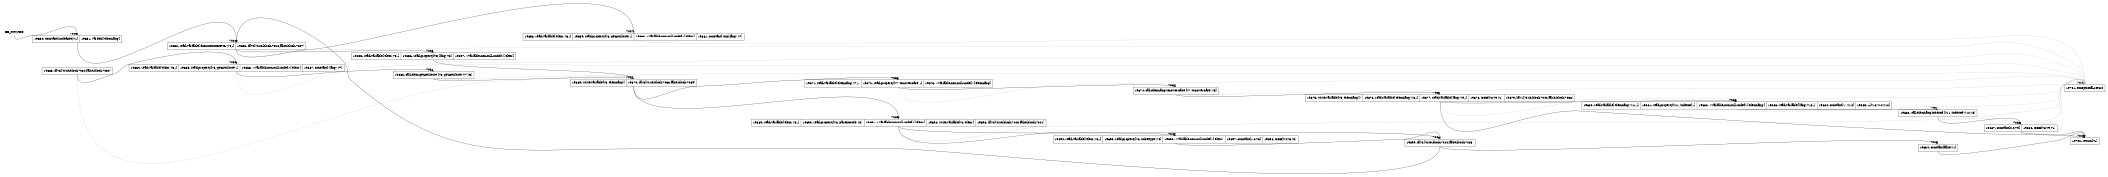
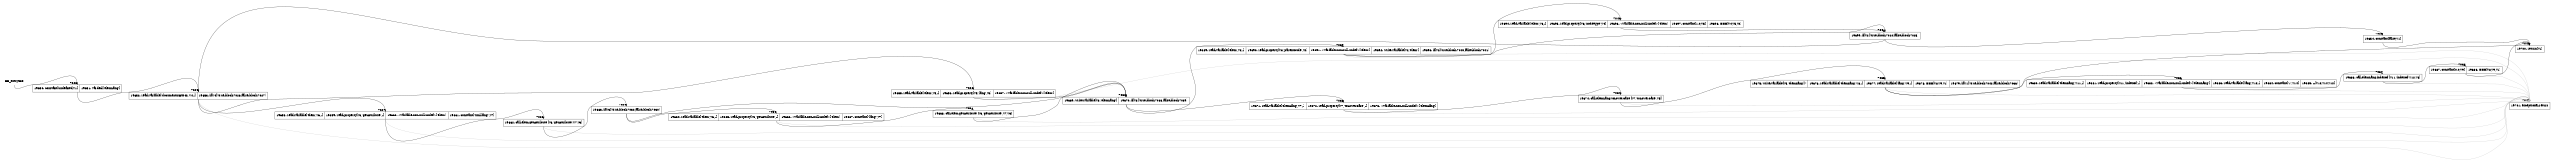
(326, 120) -> (877, 106)
none -> (544, 123)
